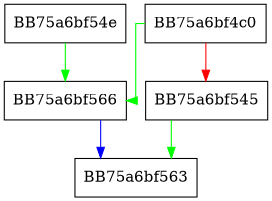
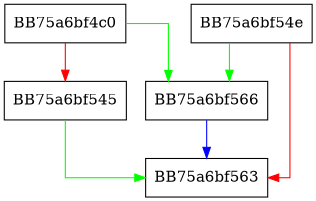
none -> (290, 116)
